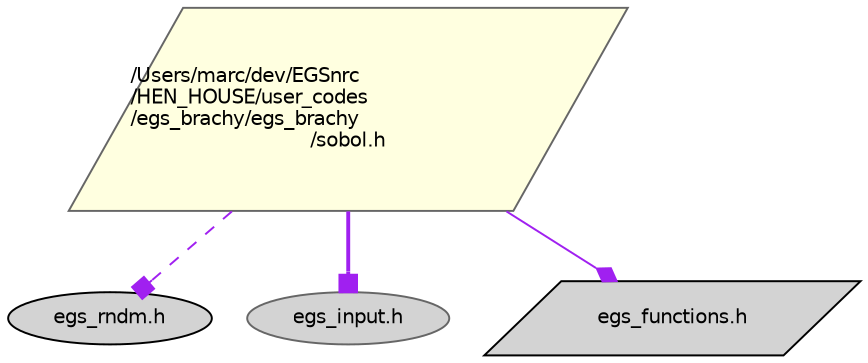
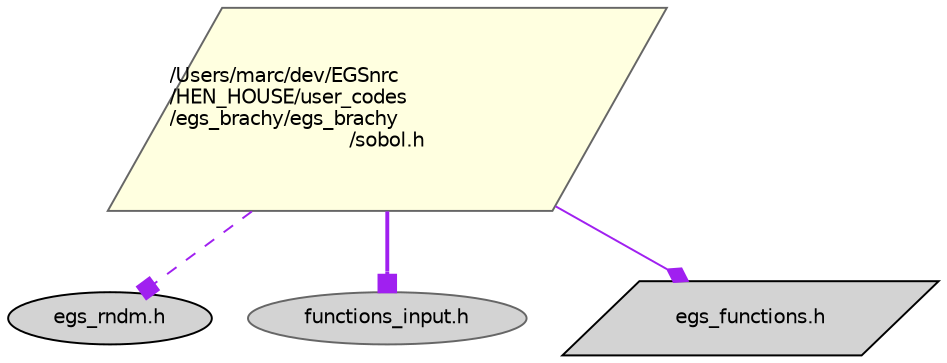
(348, 318) -> (387, 318)
